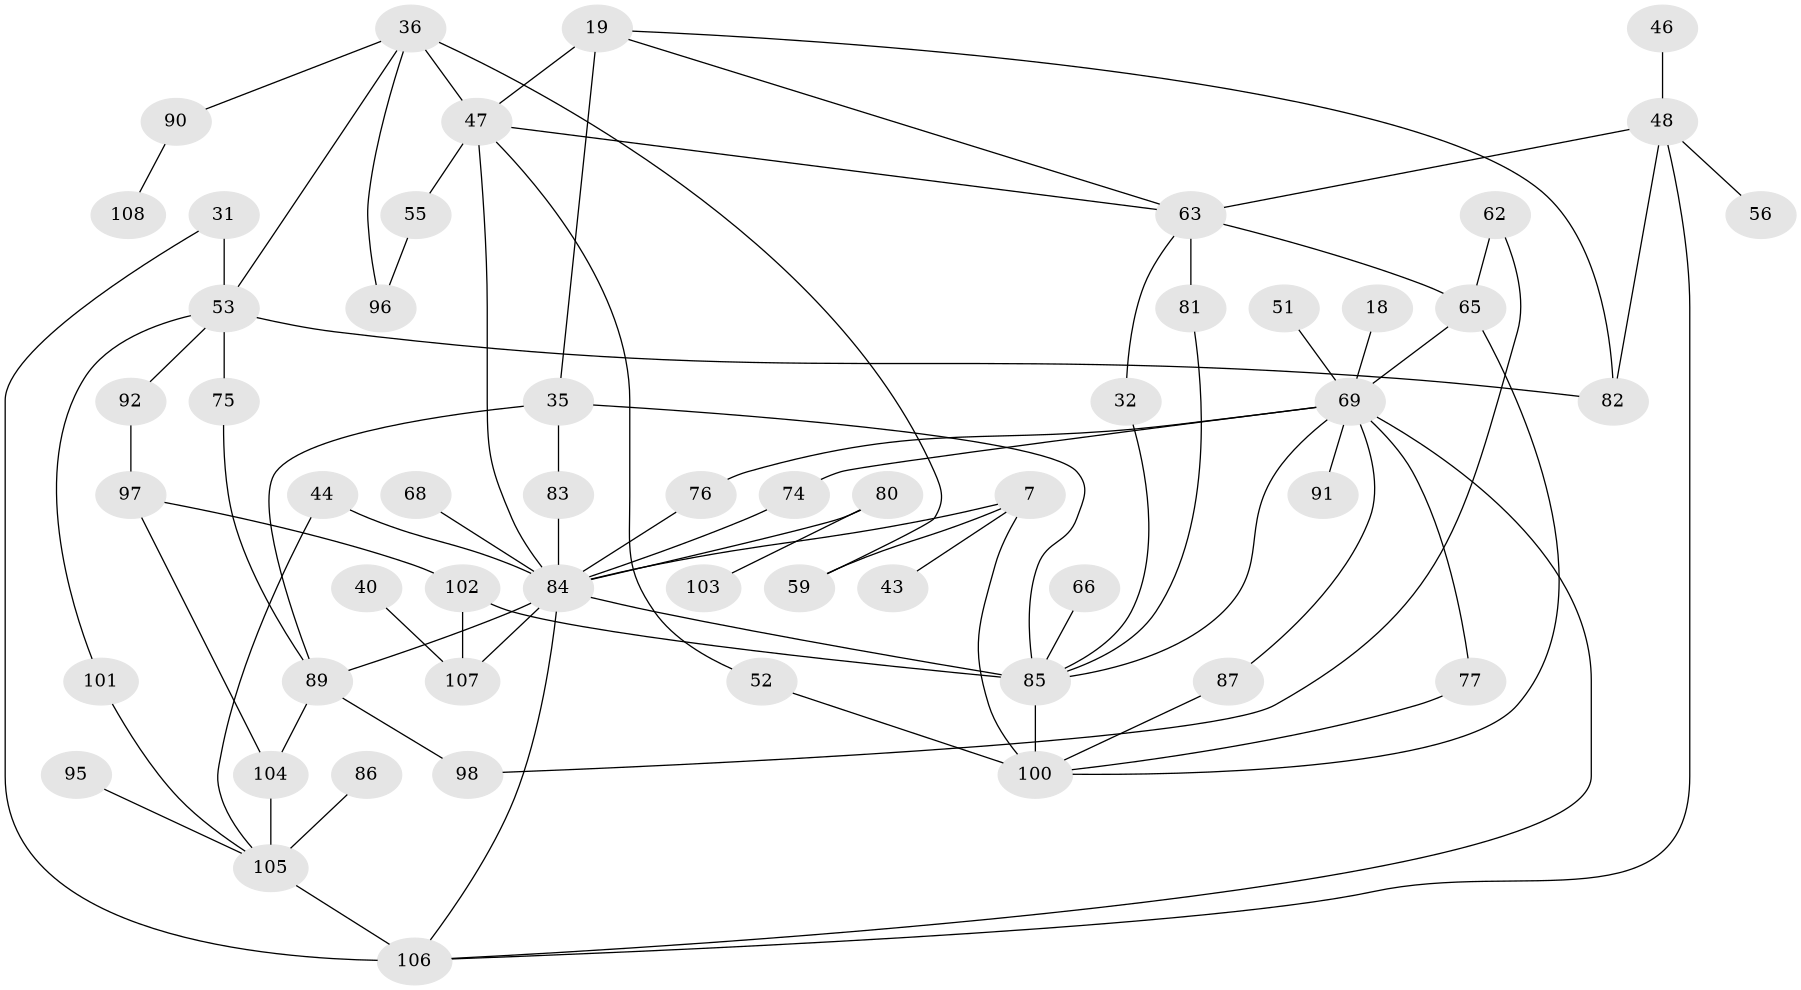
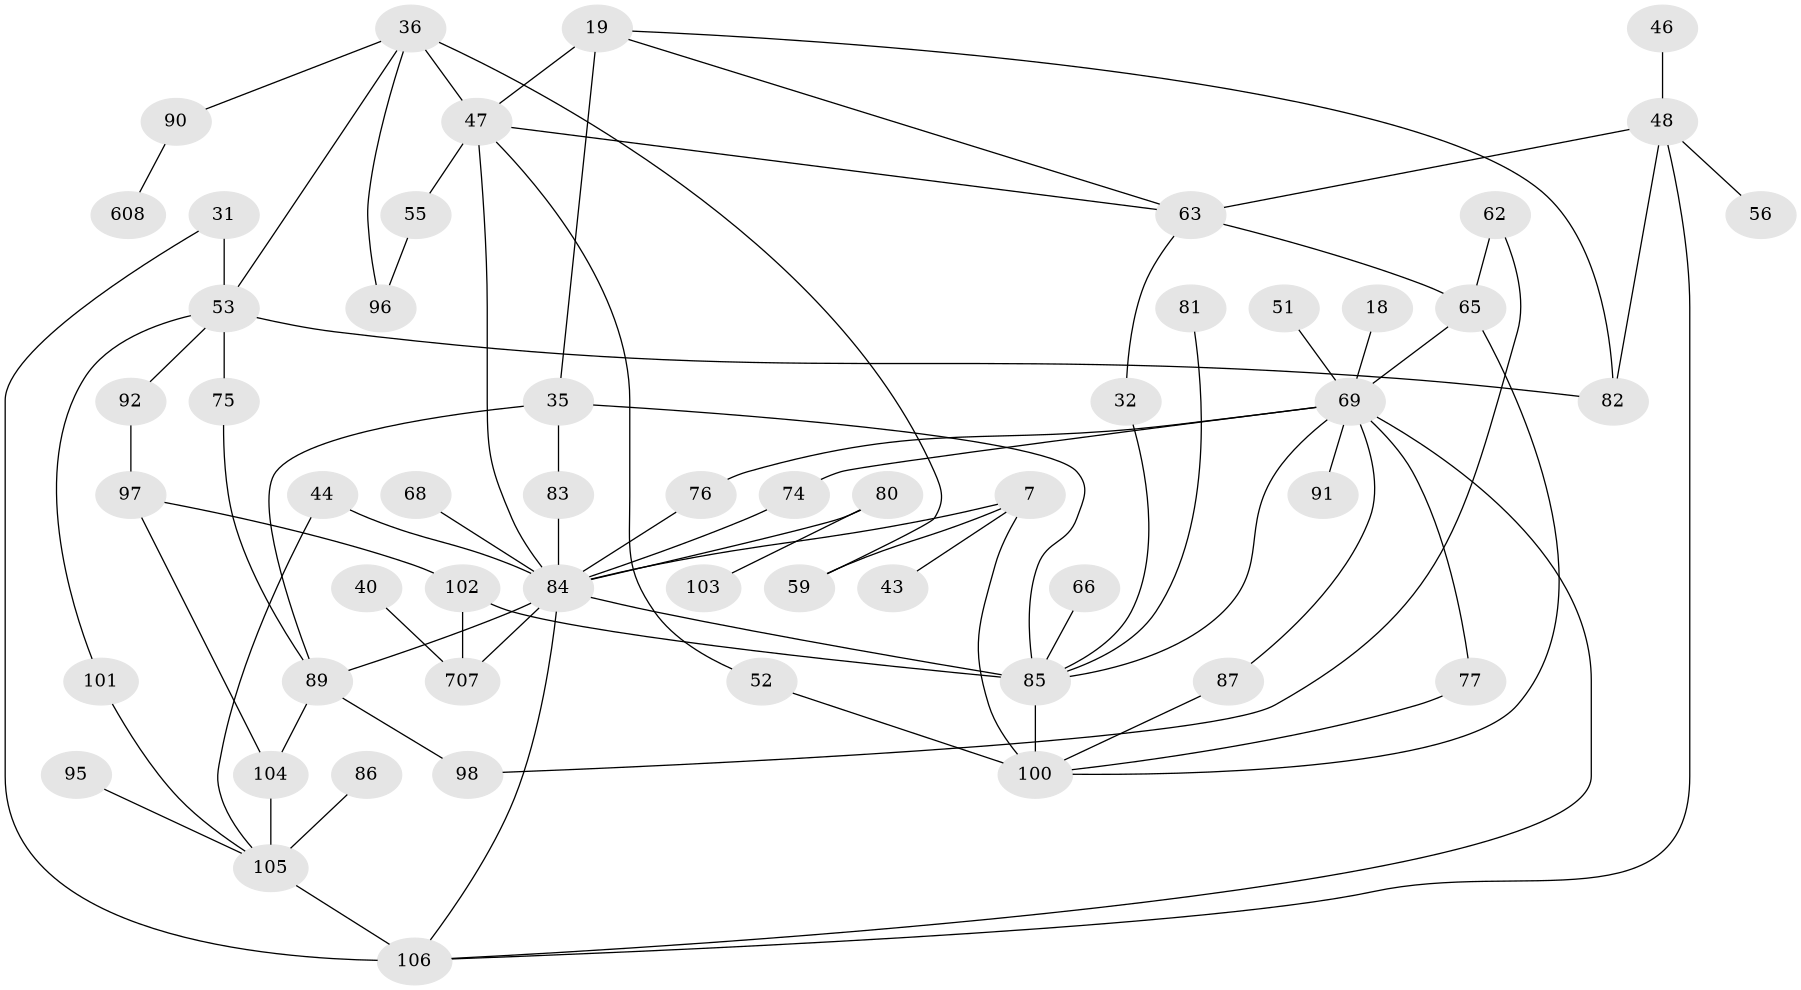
(128, 215) -> (128, 215)
(1191, 262) -> none
(463, 682) -> (463, 682)
